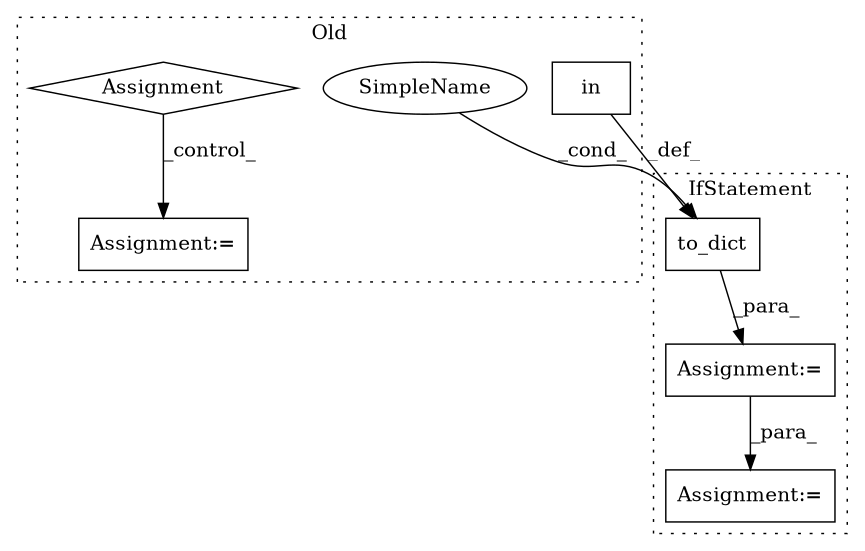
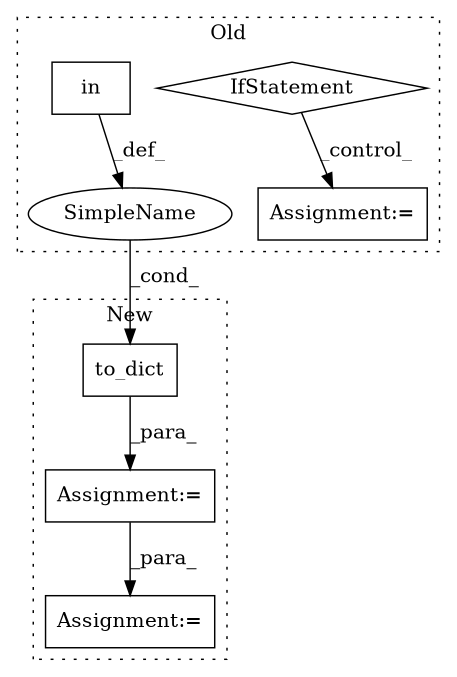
(163, 88) -> (292, 88)
(651, 165) -> (108, 144)
(750, 190) -> (130, 316)
